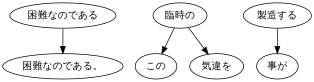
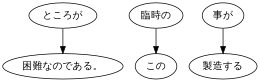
(63, 16) -> (63, 16)
(277, 37) -> (223, 37)
(217, 66) -> none
